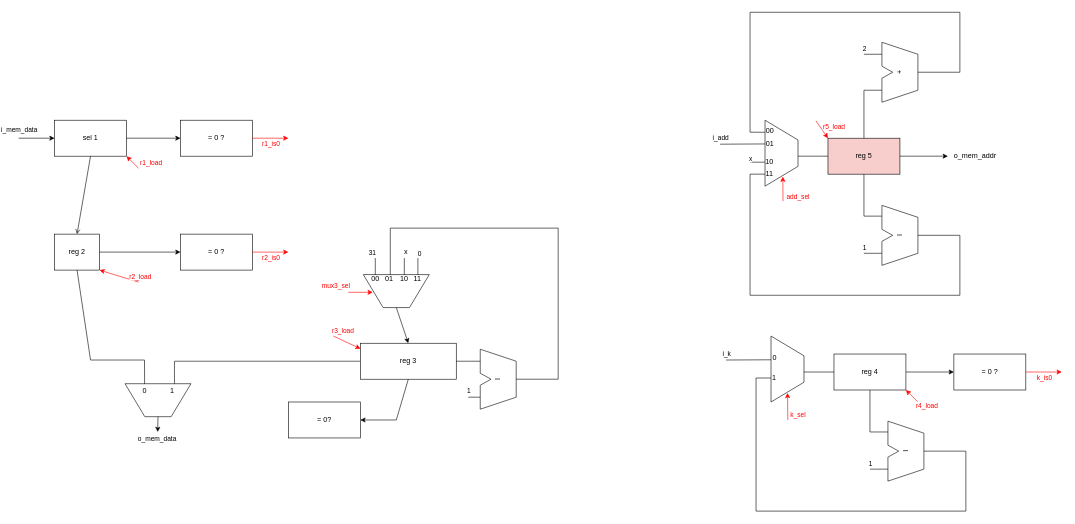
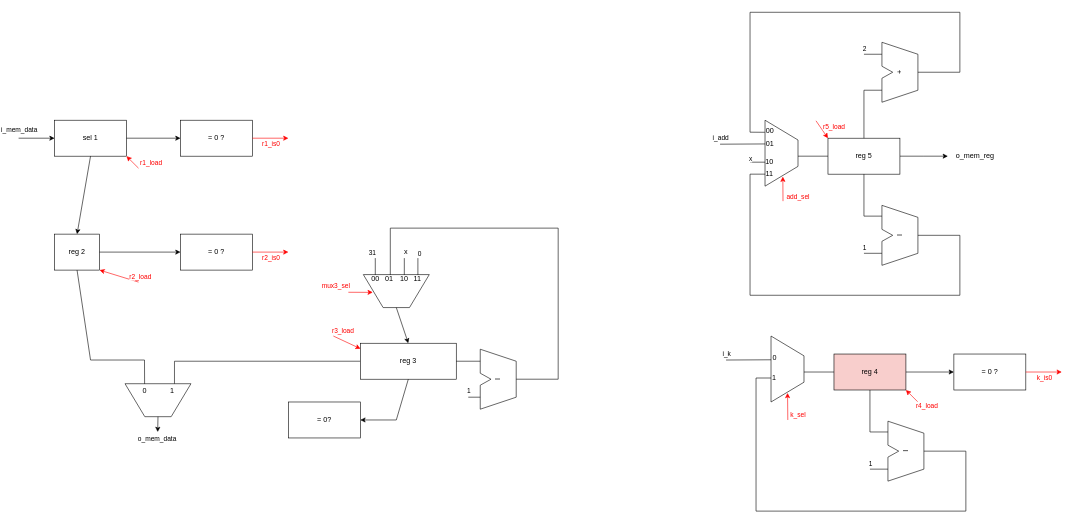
(864, 156) -> (864, 156)
(976, 156) -> (976, 156)
(78, 229) -> (78, 229)
(870, 372) -> (870, 372)
